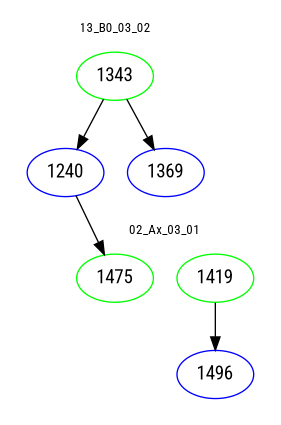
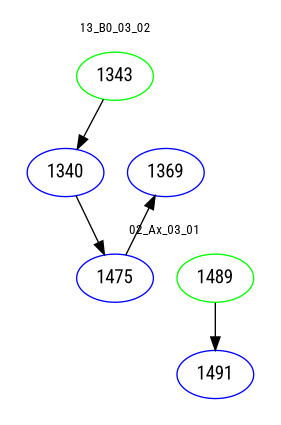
(137, 118) -> (137, 232)
(66, 173) -> (66, 173)
(115, 278) -> (115, 278)
(215, 278) -> (215, 278)
(215, 374) -> (215, 374)
